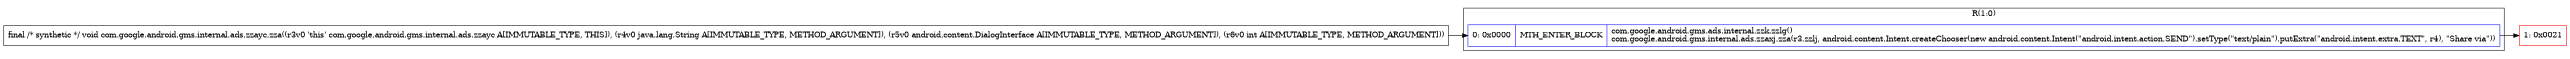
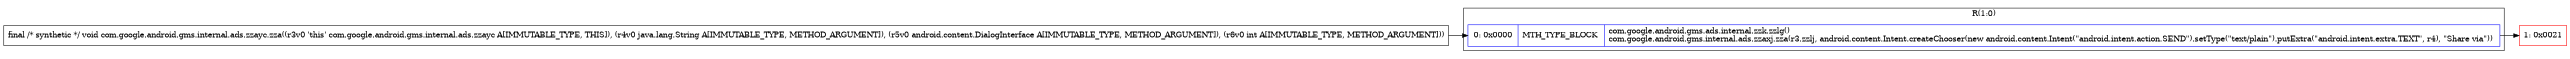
(1561, 35) -> (1560, 35)
